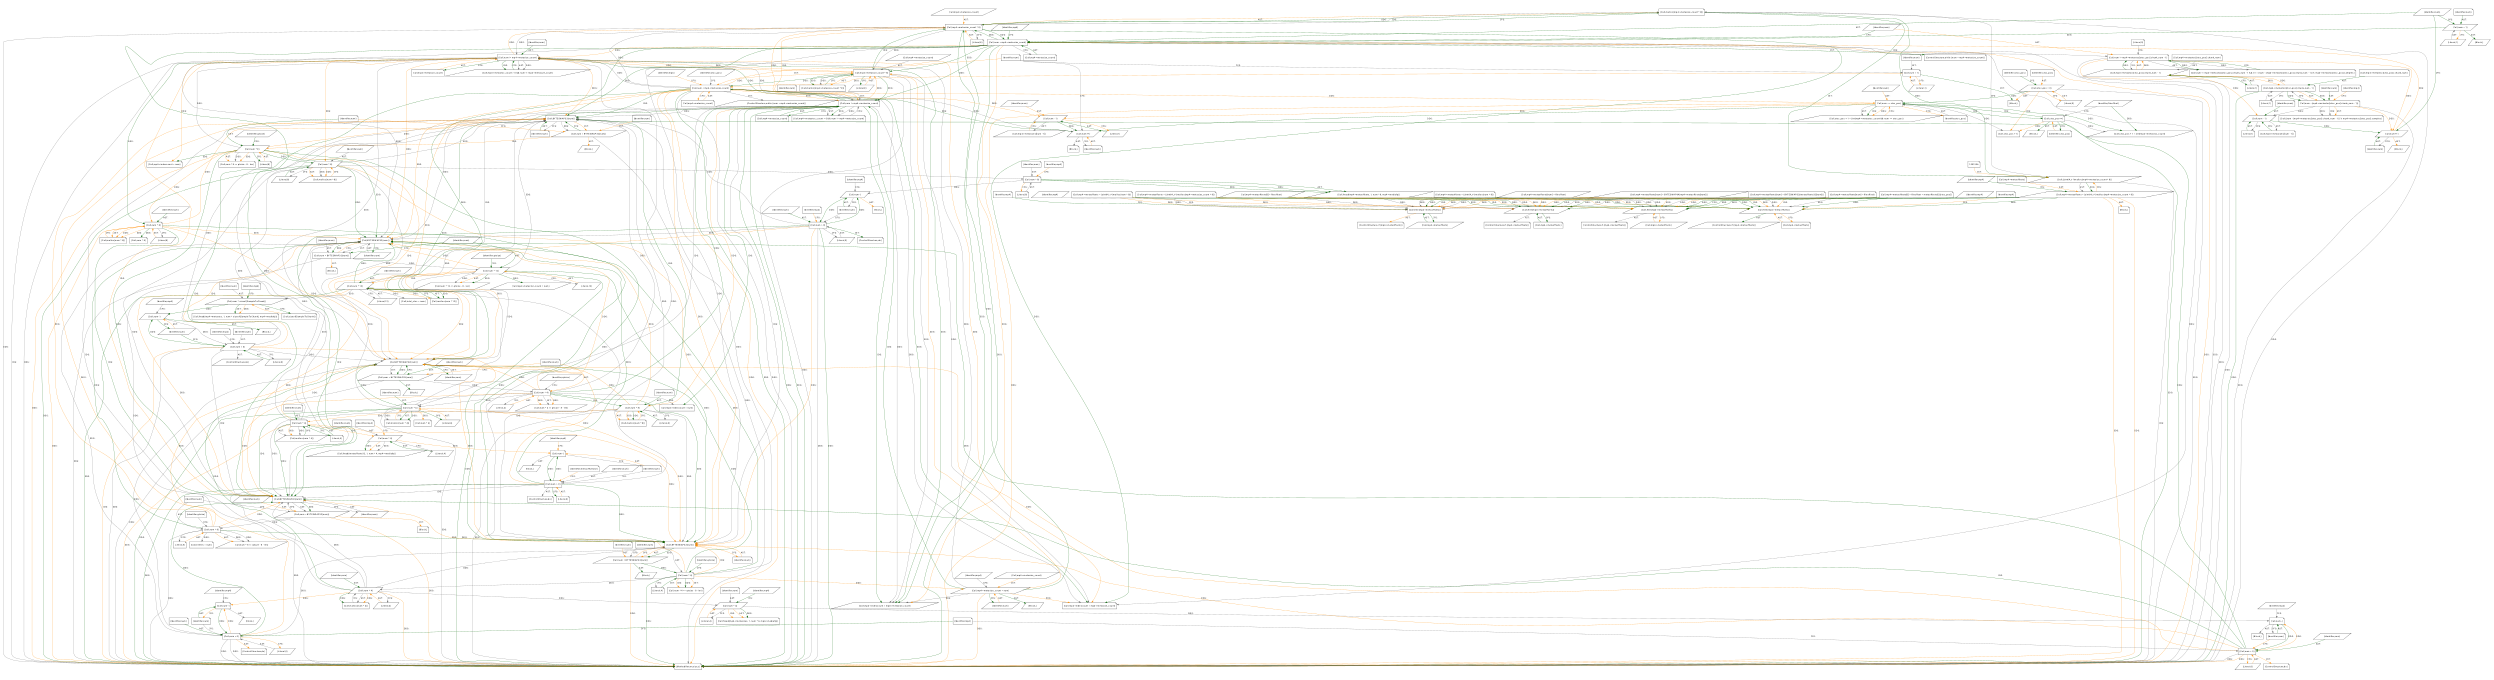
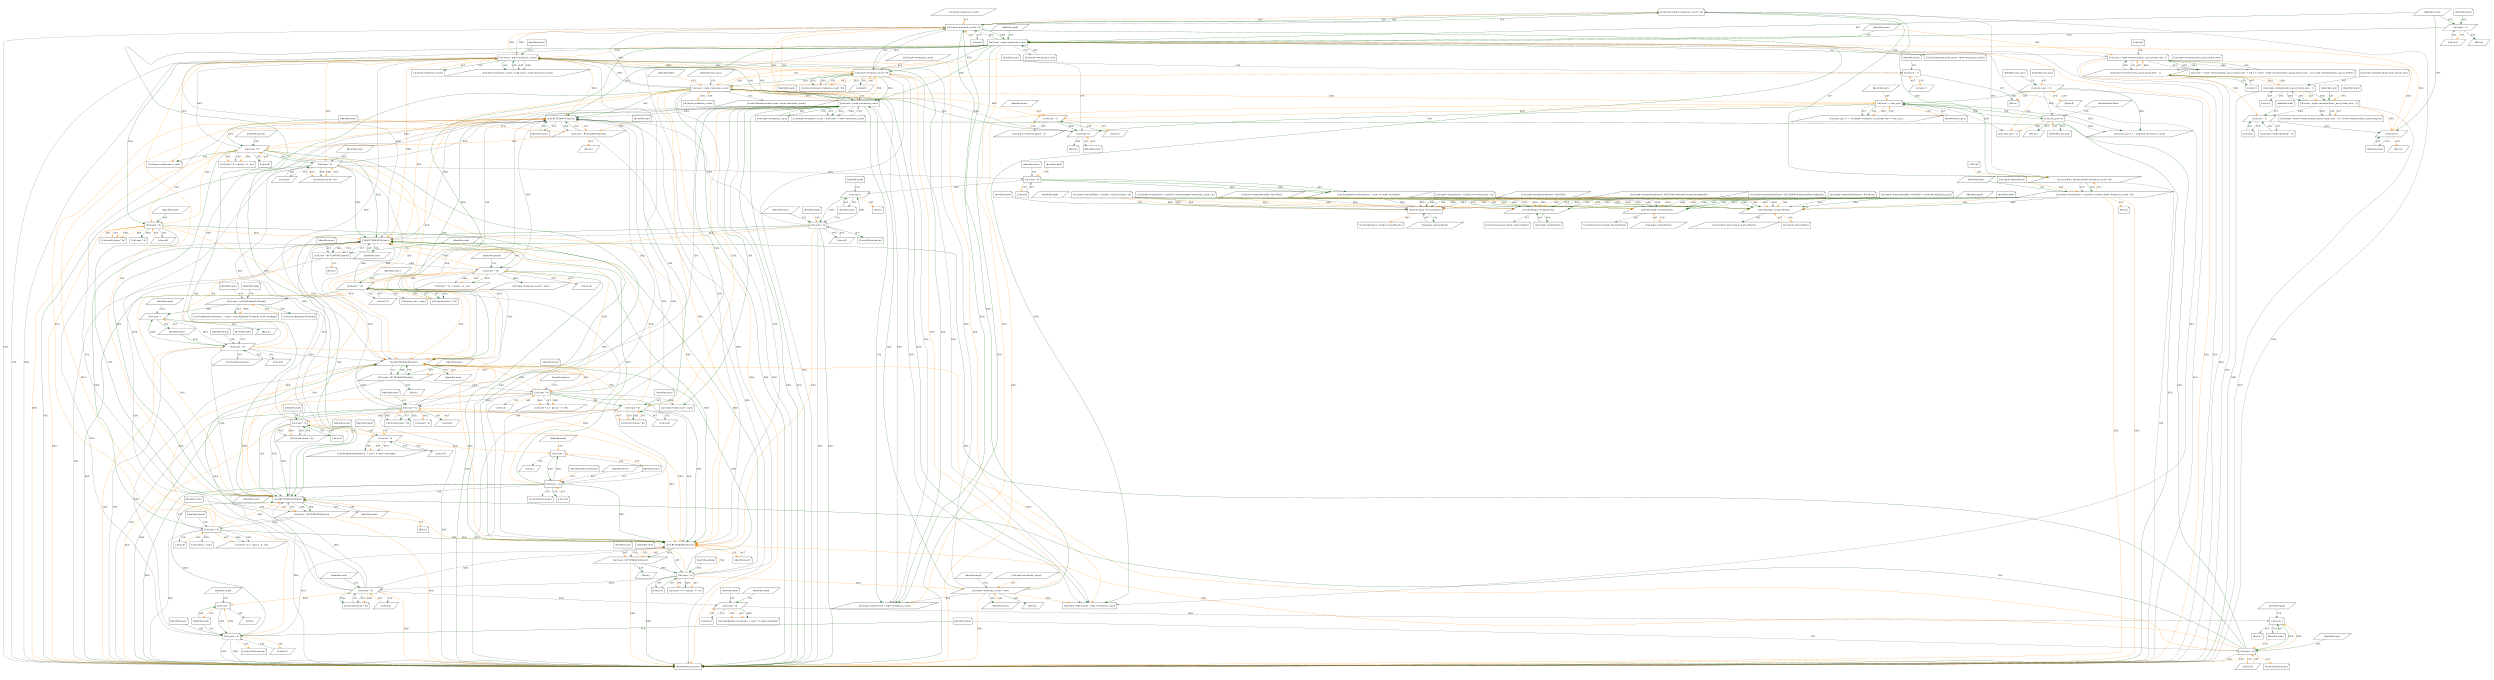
none -> (2047, 103)
(2123, 118) -> (2114, 93)
